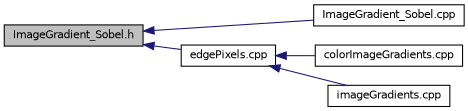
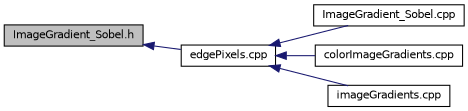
(234, 25) -> (314, 34)
